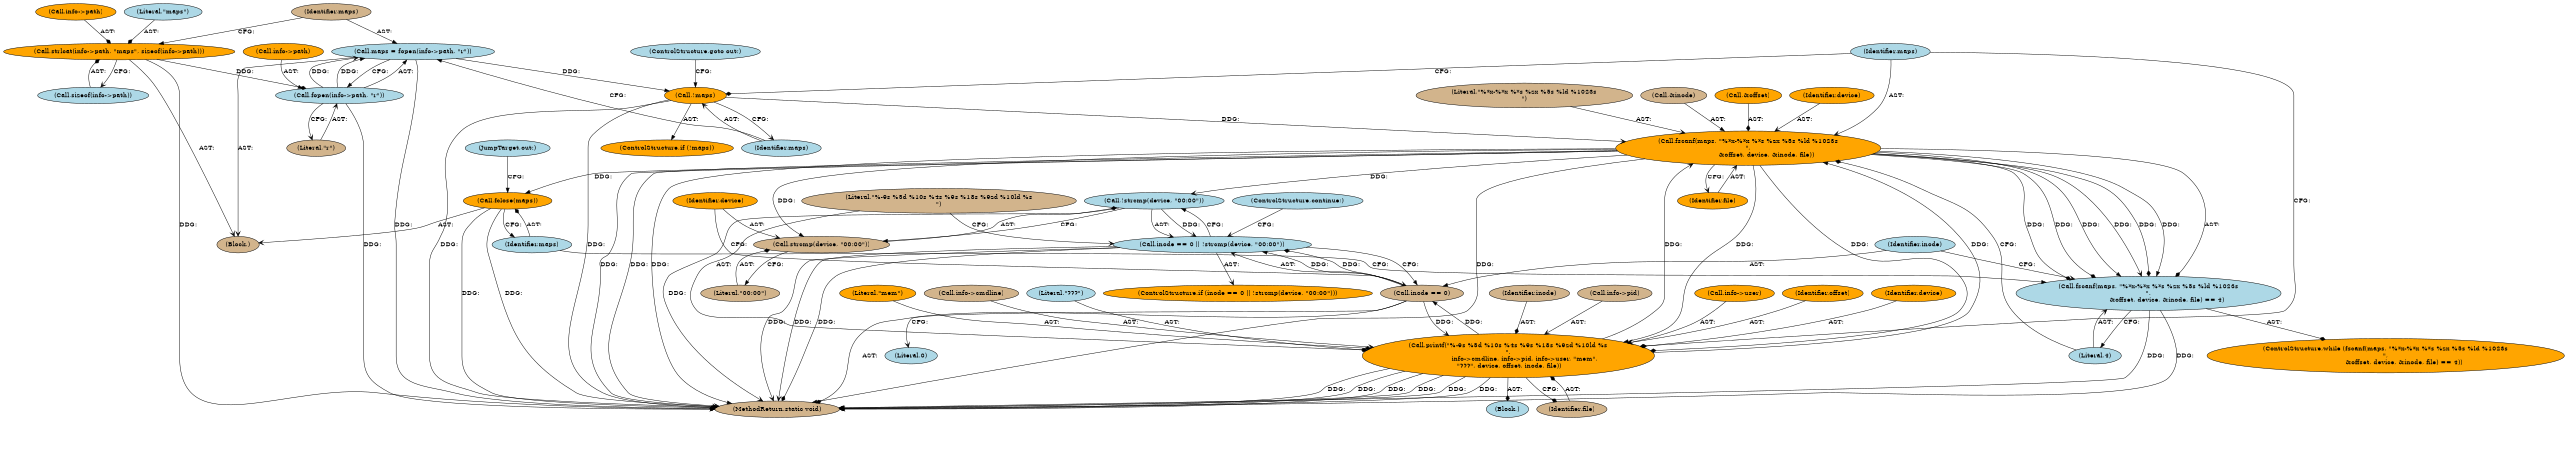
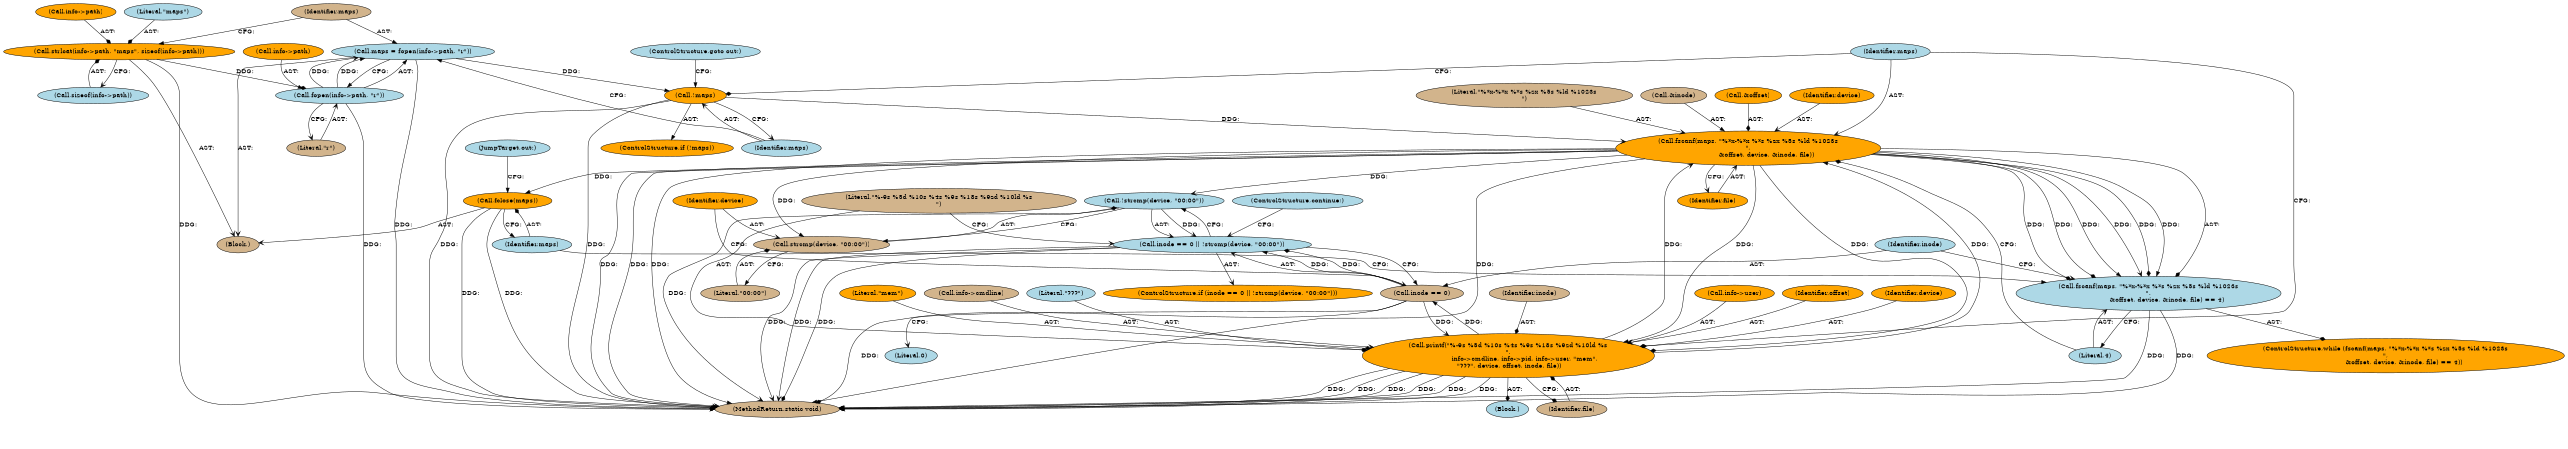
(1615, 293) -> none
(871, 356) -> (871, 356)
